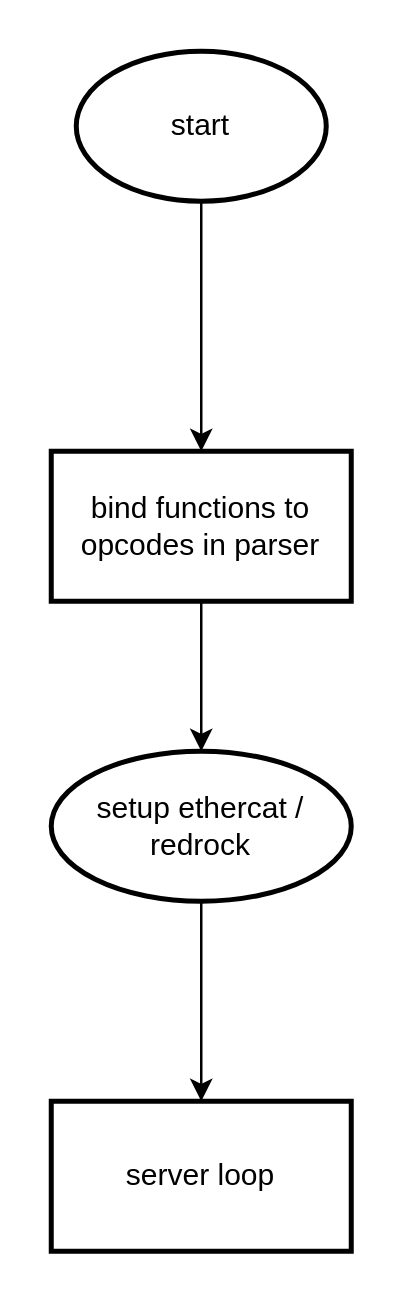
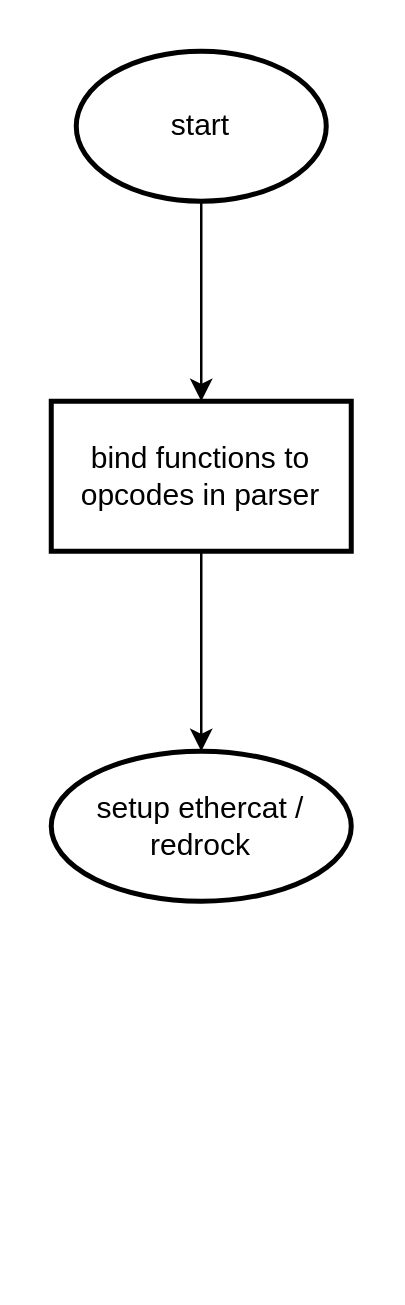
(201, 526) -> (201, 476)
(201, 993) -> none
(201, 1176) -> none
